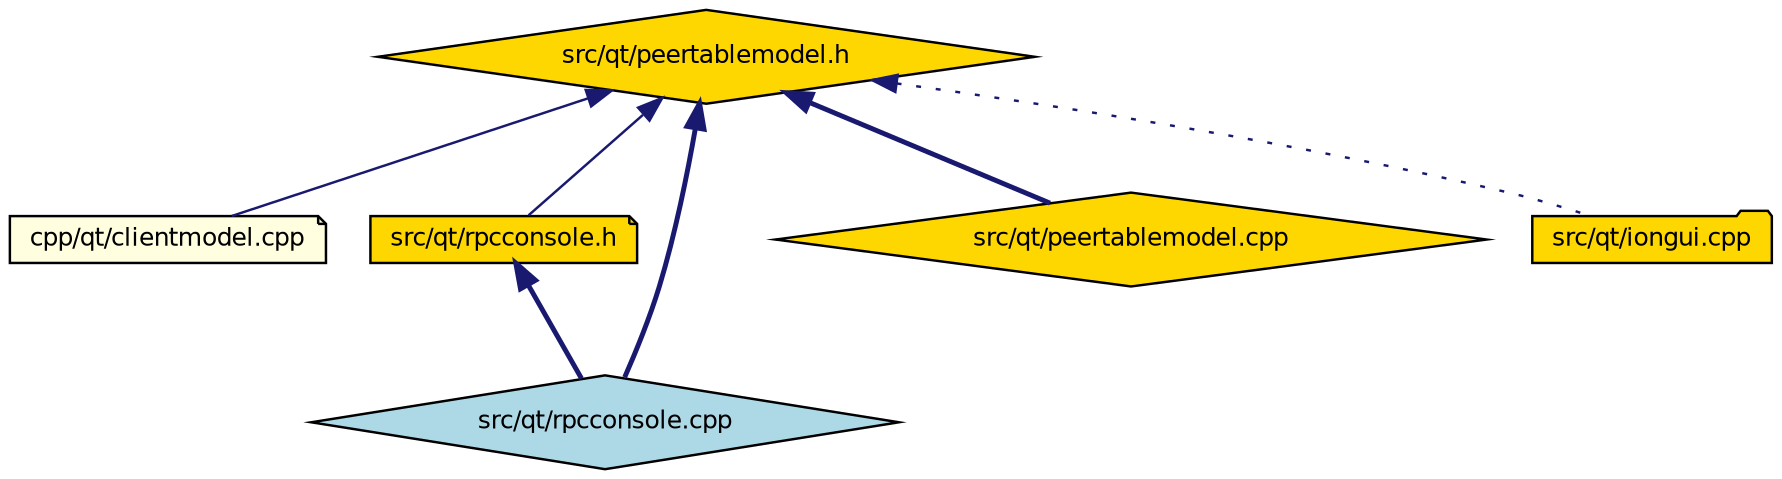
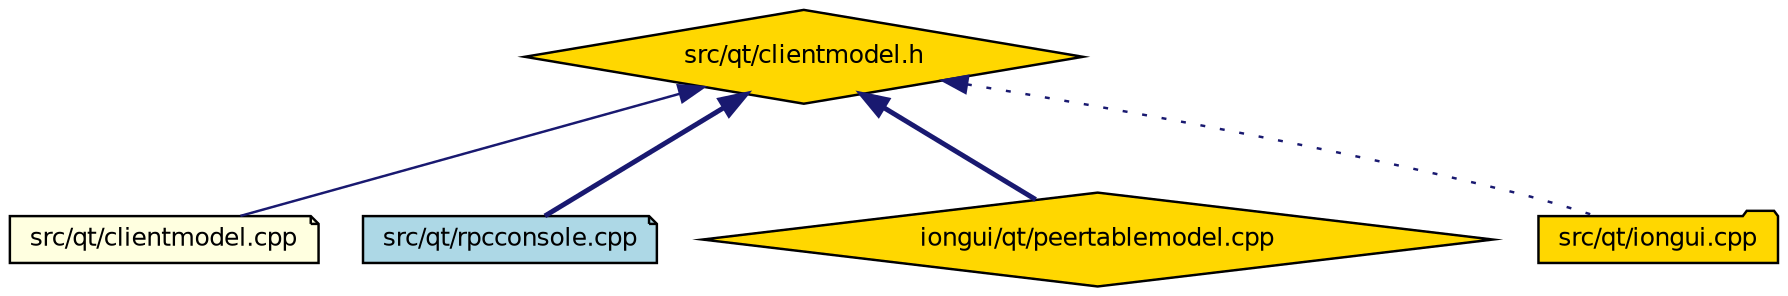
(706, 57) -> (804, 57)
(168, 240) -> (164, 240)
(504, 240) -> none
(1131, 240) -> (1098, 240)
(605, 422) -> (510, 240)
